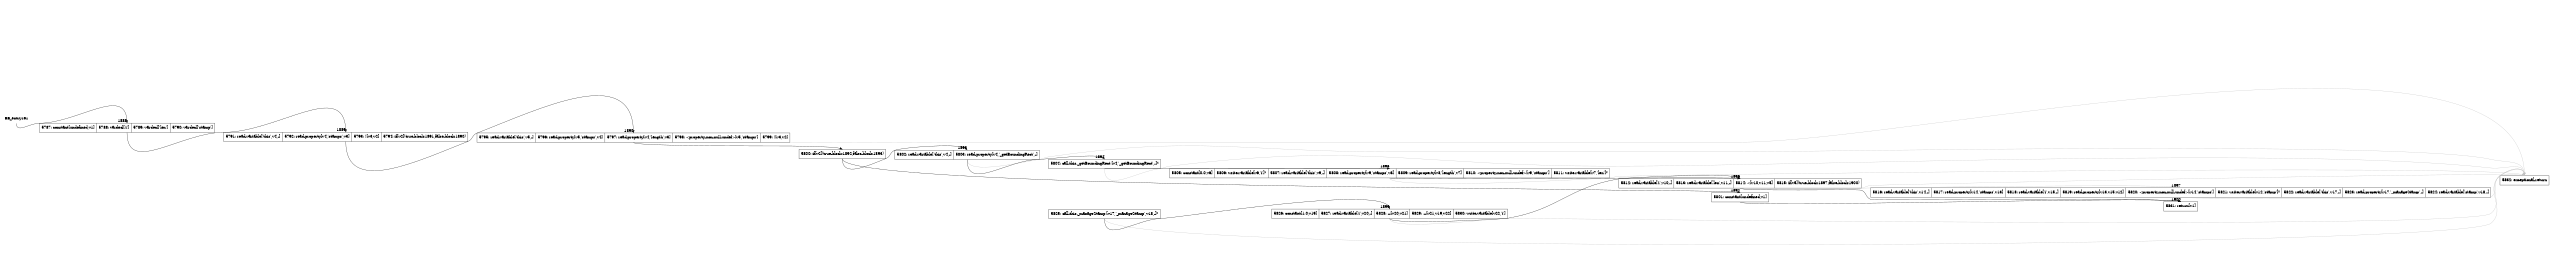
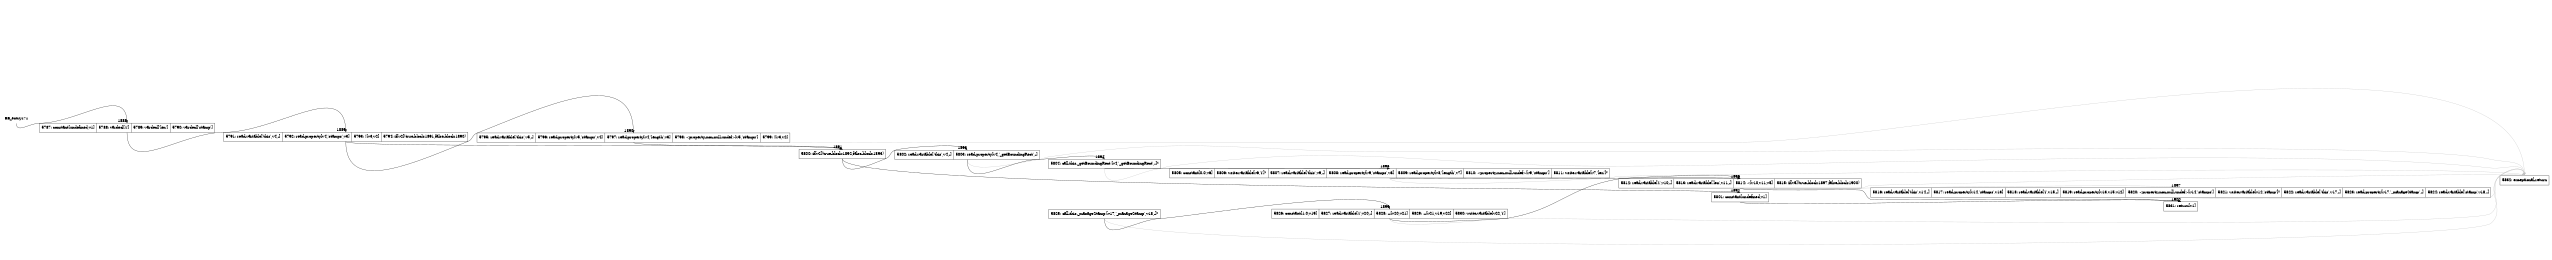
(16, 119) -> (16, 119)
none -> (593, 145)
